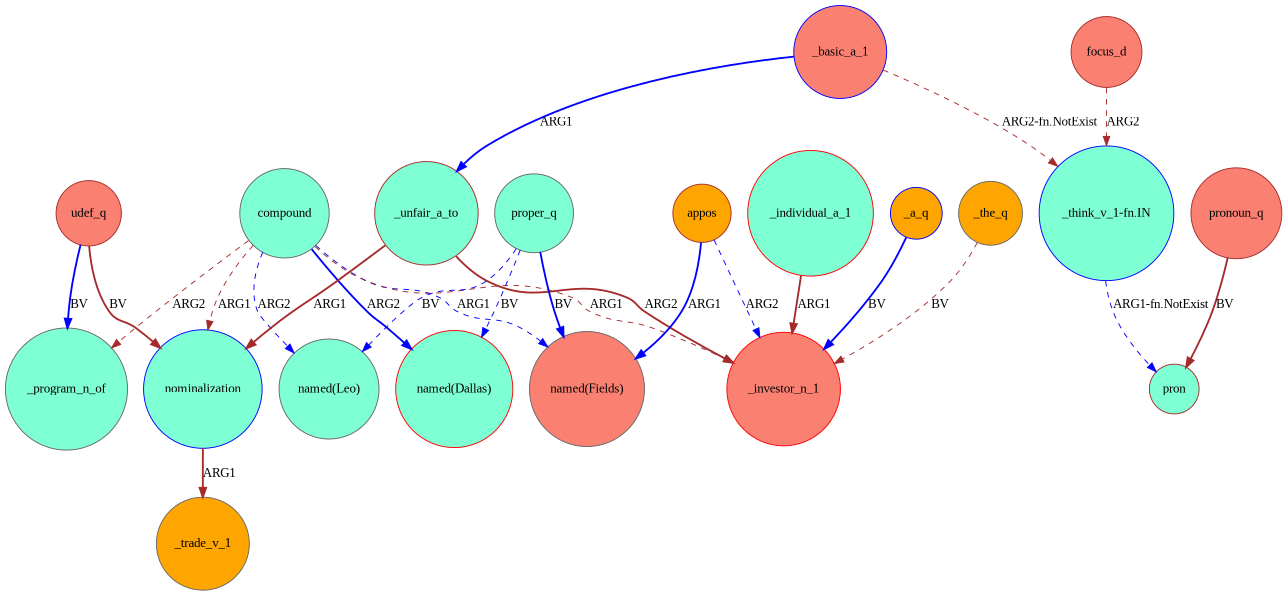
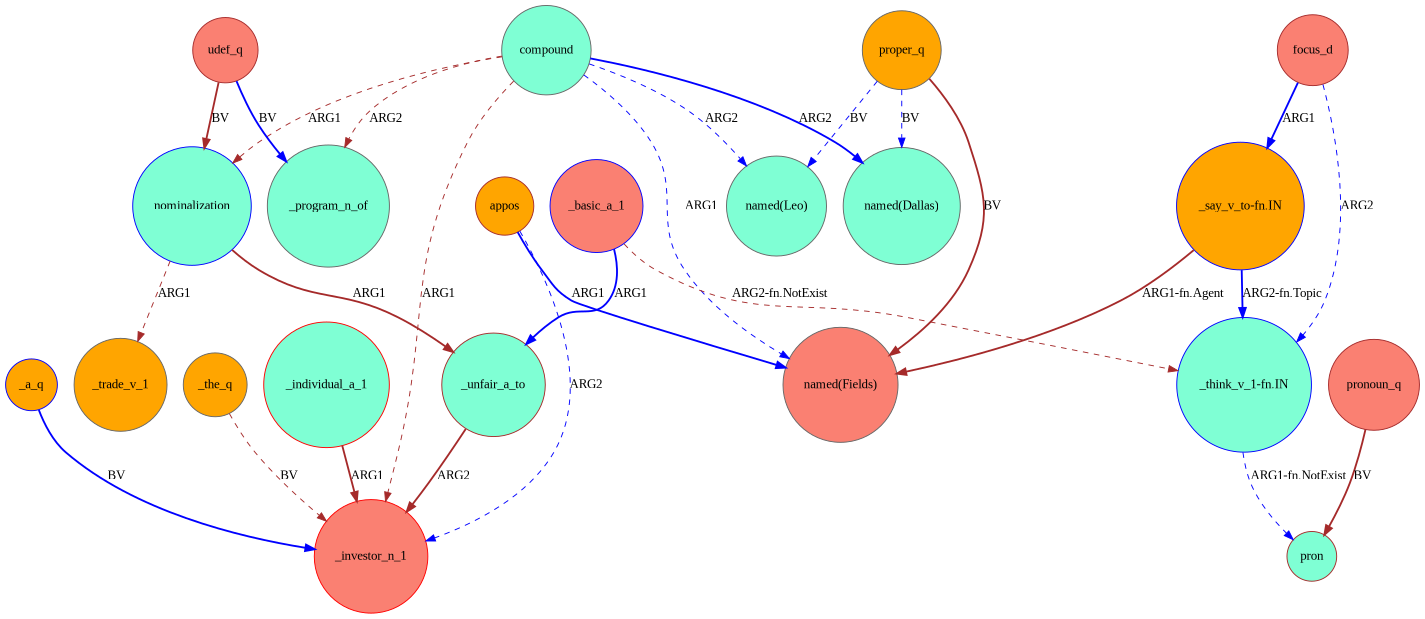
(1106, 112) -> (1341, 213)
none -> (1240, 206)
(534, 213) -> (902, 50)
(547, 283) -> (983, 223)
(319, 294) -> (339, 297)
(454, 389) -> (902, 206)
(203, 468) -> (156, 297)
